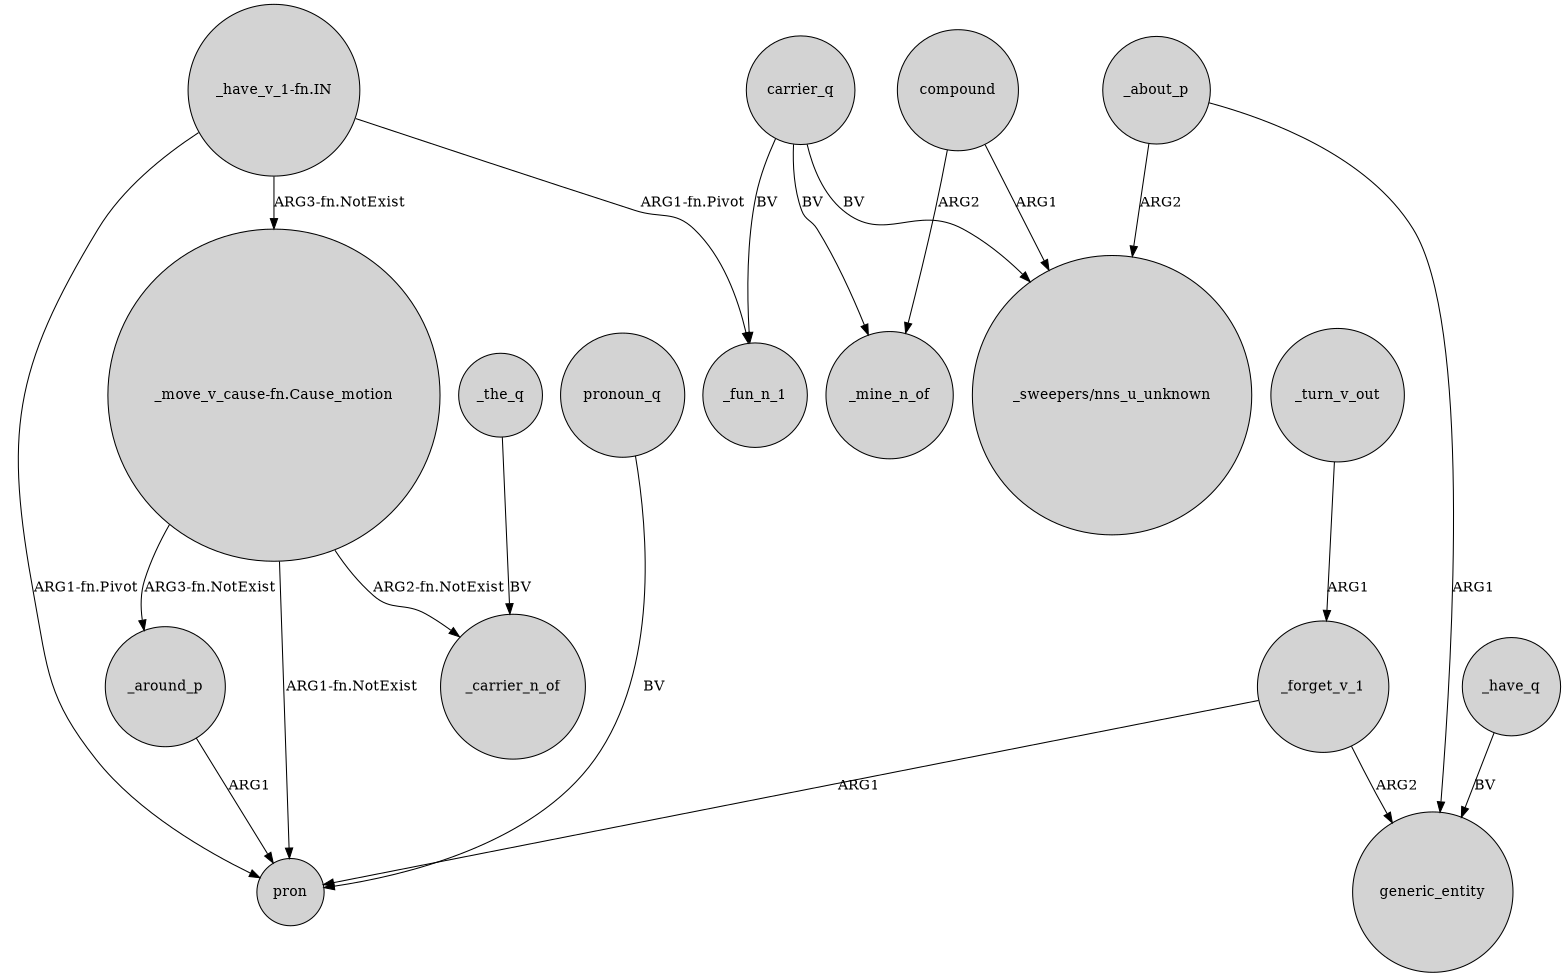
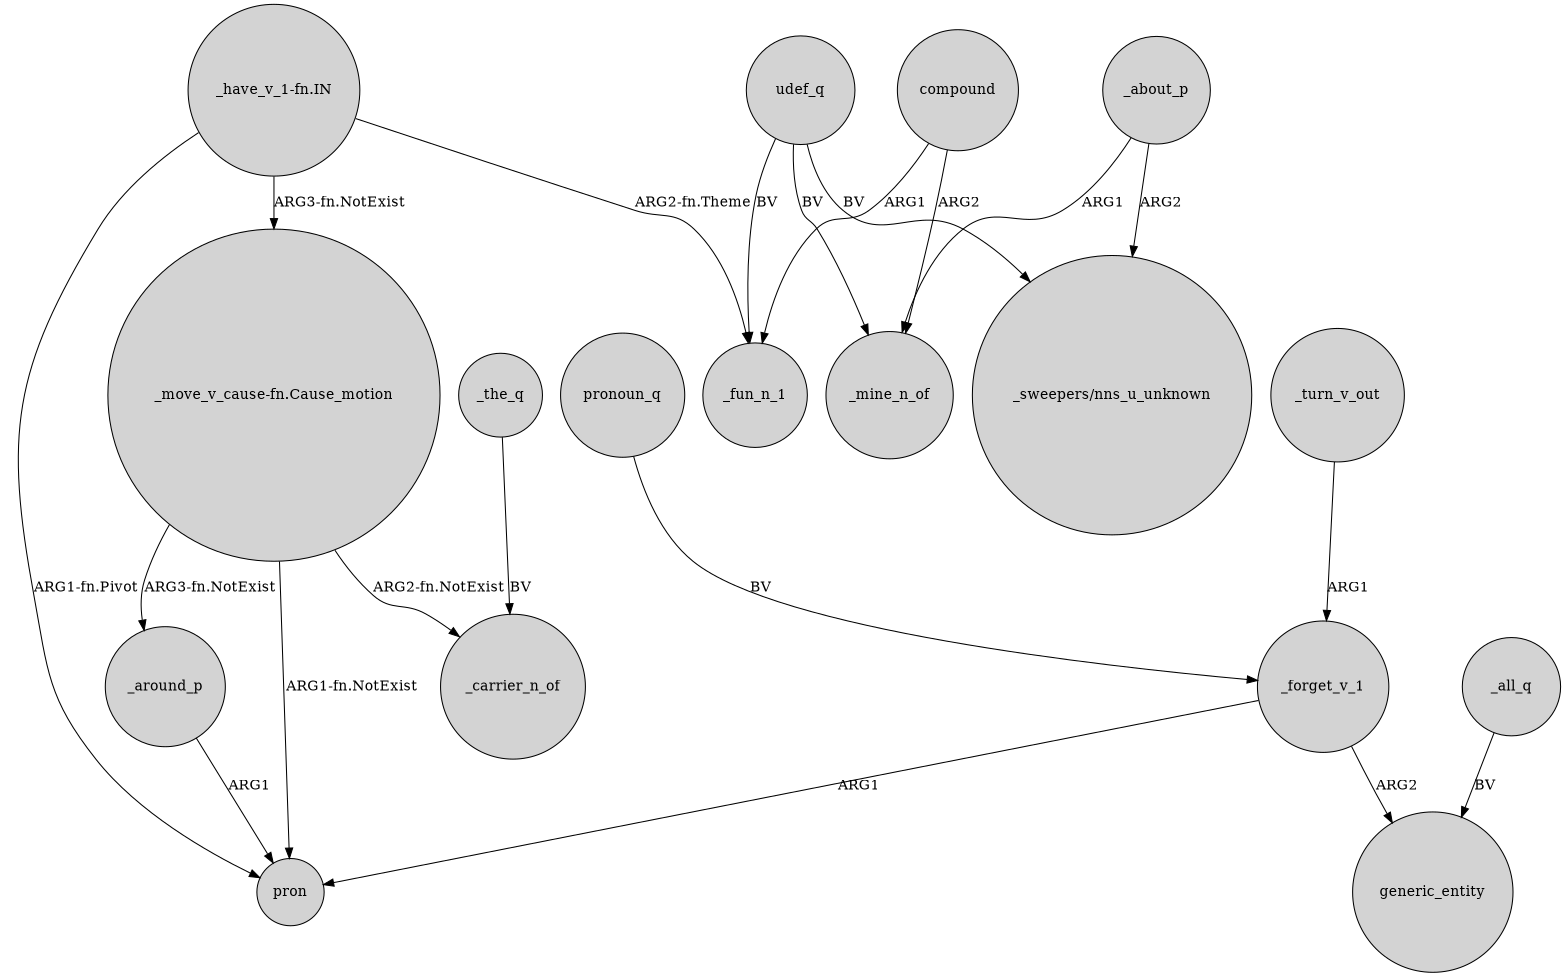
(801, 90) -> (801, 90)
(693, 203) -> (693, 203)
(1015, 203) -> (829, 221)
(1449, 390) -> (1007, 218)
(1511, 687) -> (1511, 687)
(599, 752) -> (904, 633)
